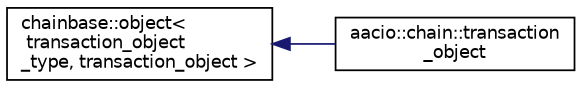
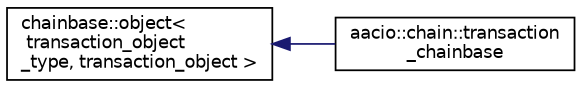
(455, 44) -> (455, 44)
